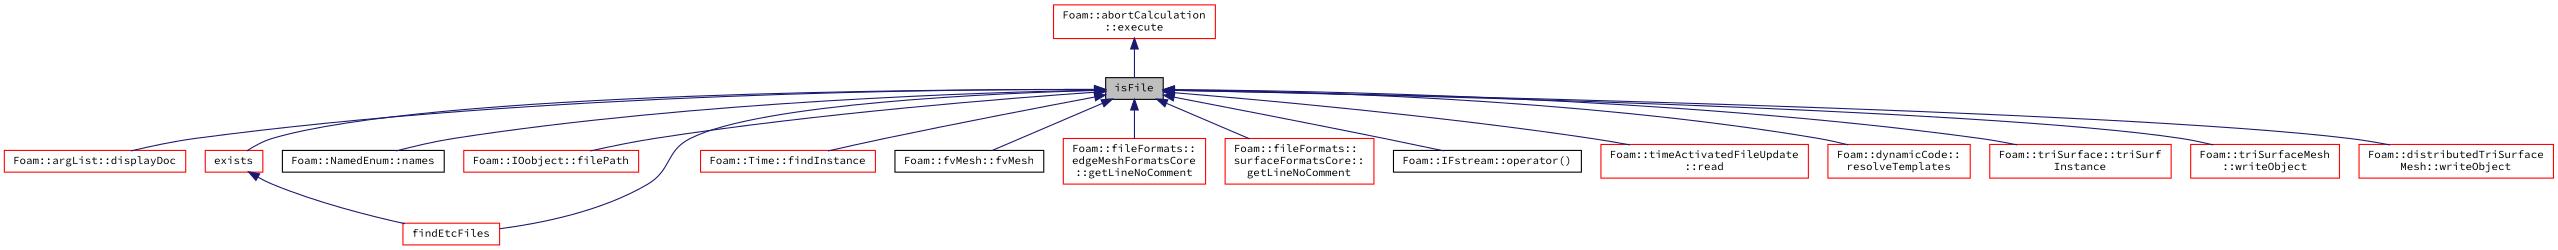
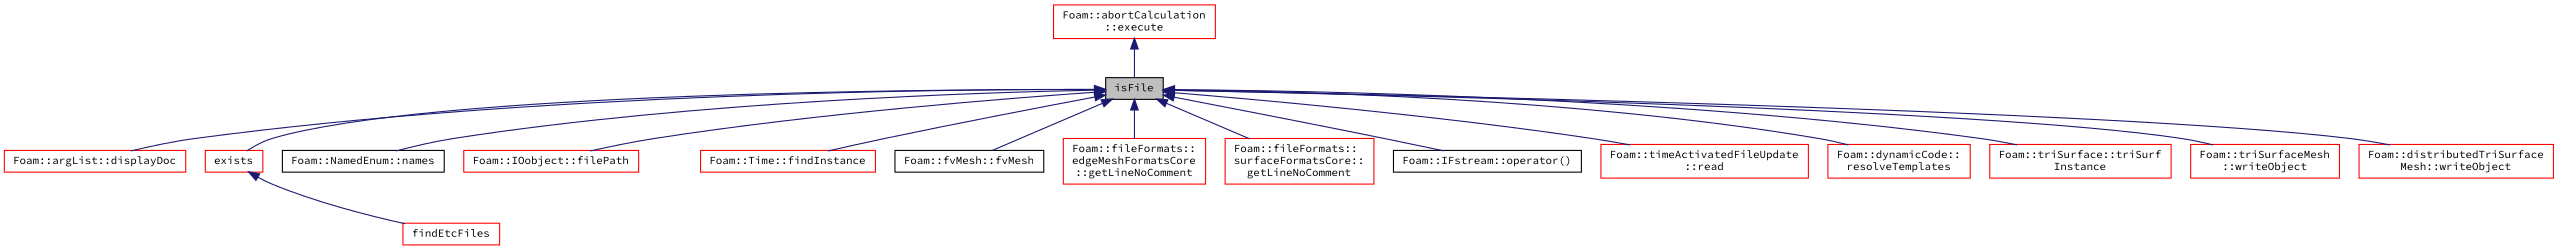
(782, 115) -> none
